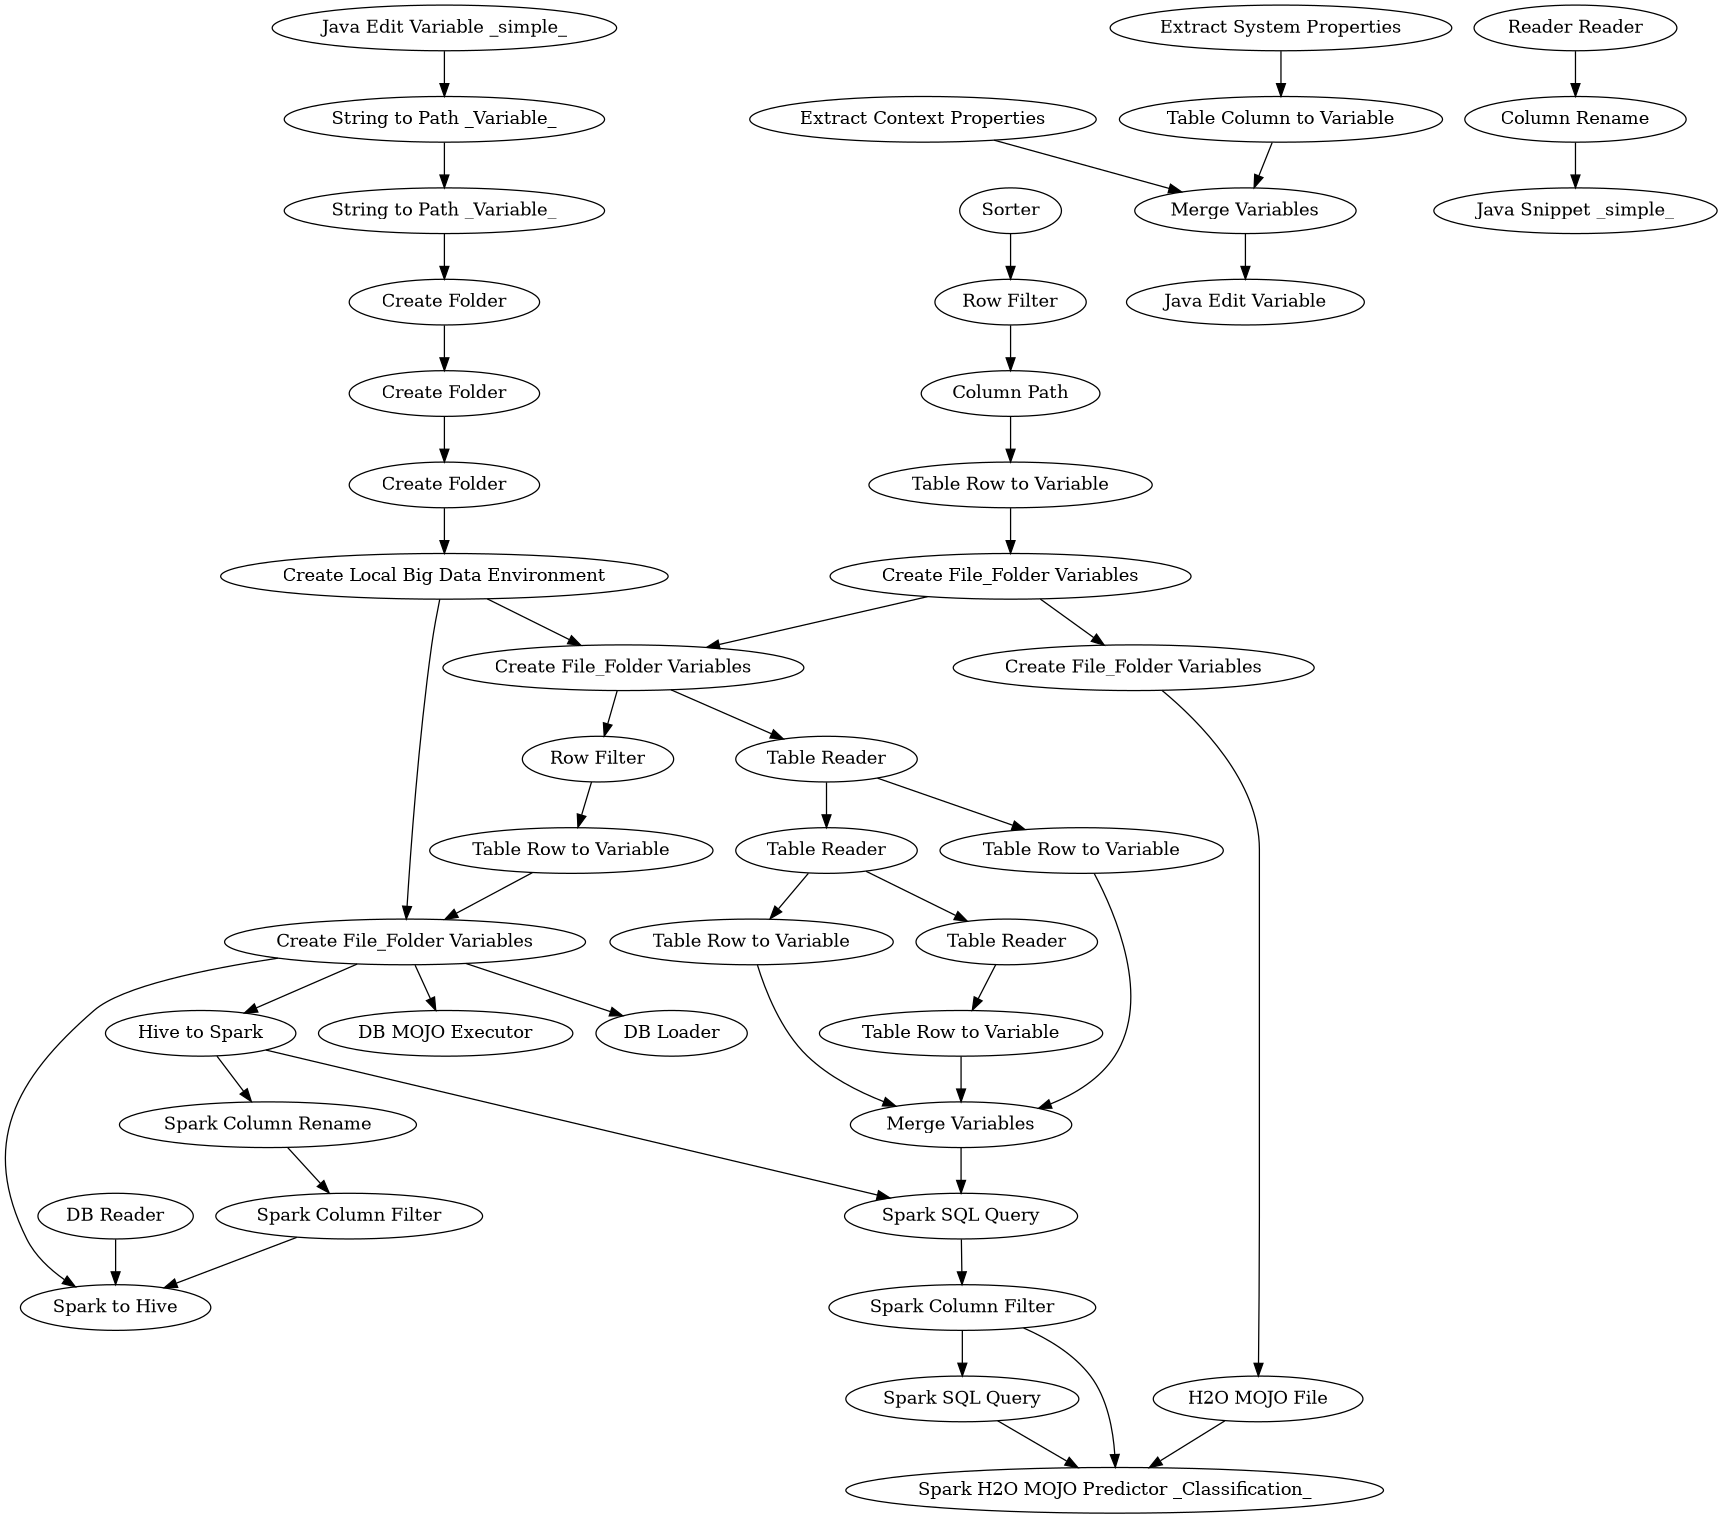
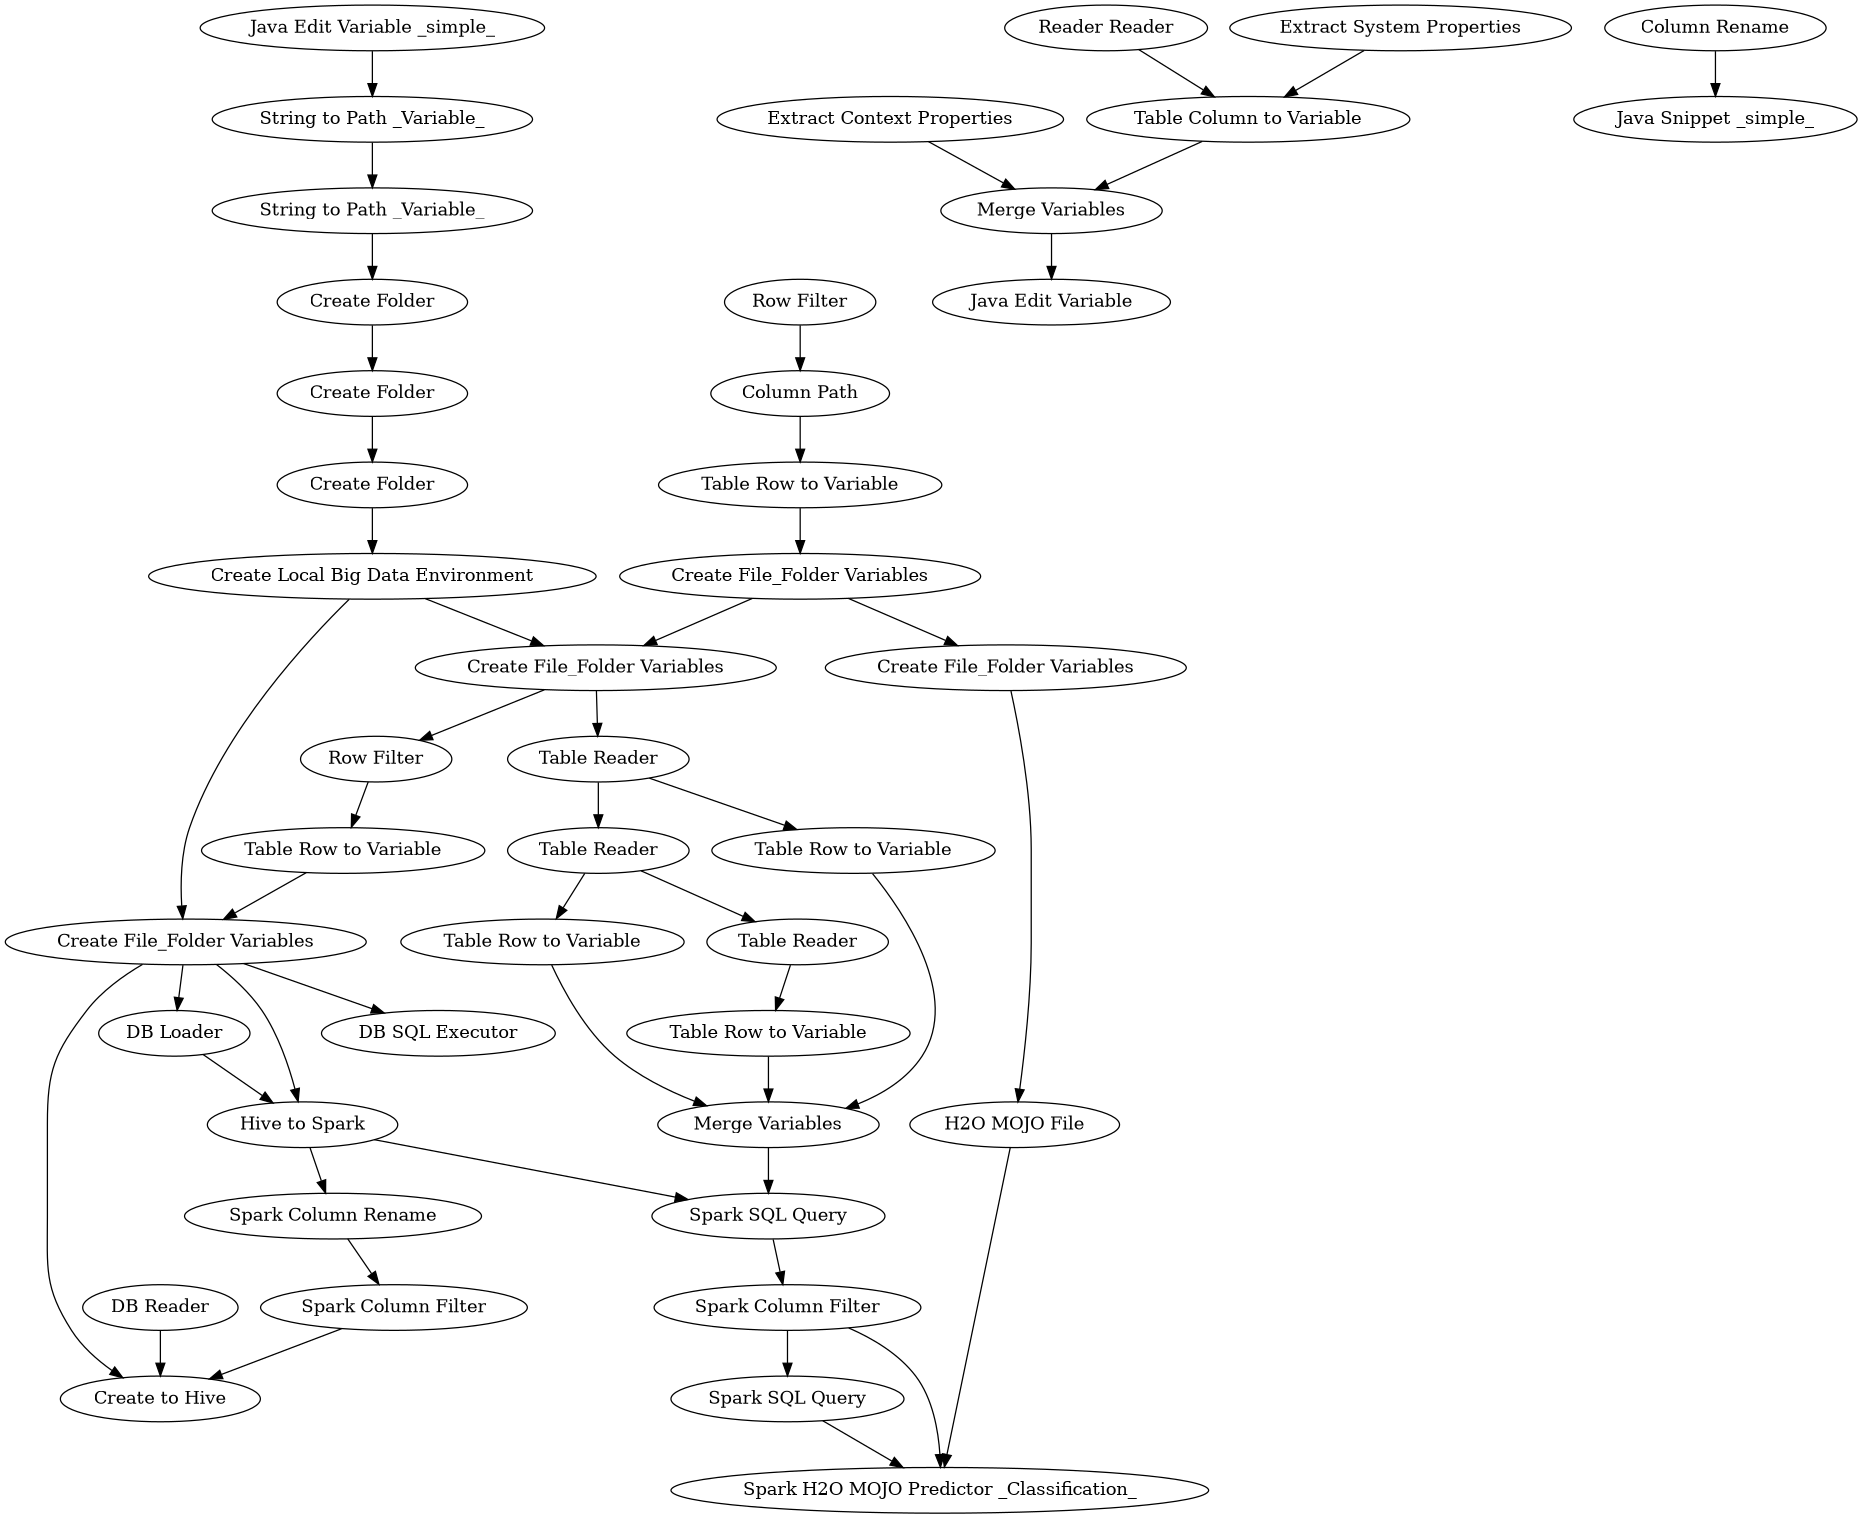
(1576, 67) -> (1171, 70)
(1011, 211) -> none
(446, 1033) -> (438, 1033)
none -> (233, 1075)
(116, 1308) -> (160, 1399)
